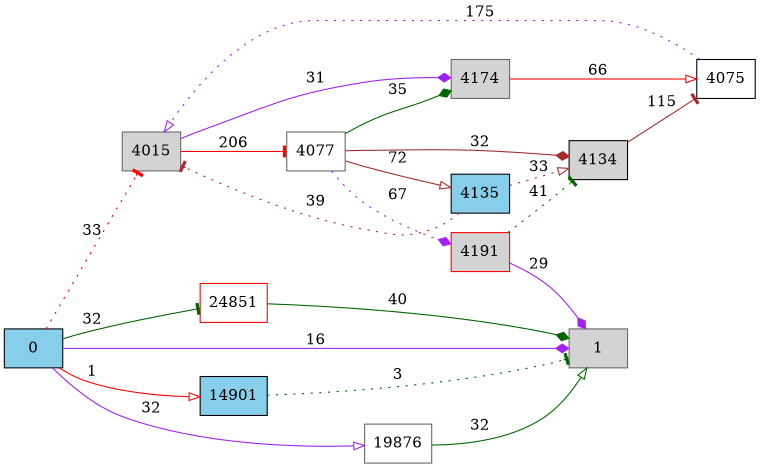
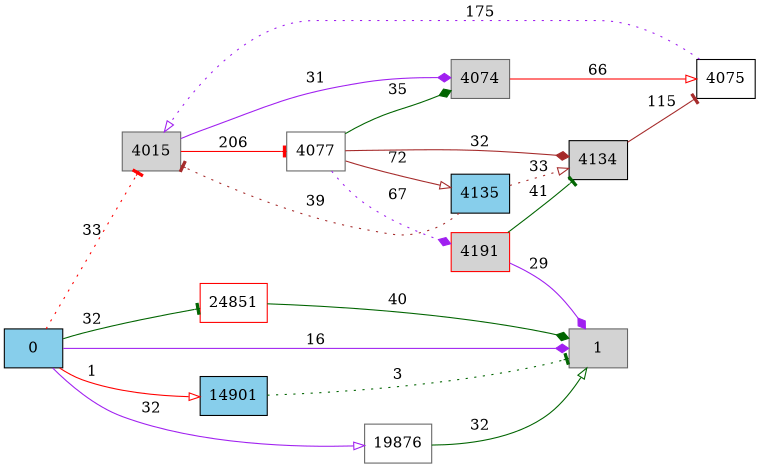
(480, 79) -> (480, 79)
(539, 208) -> (539, 208)
